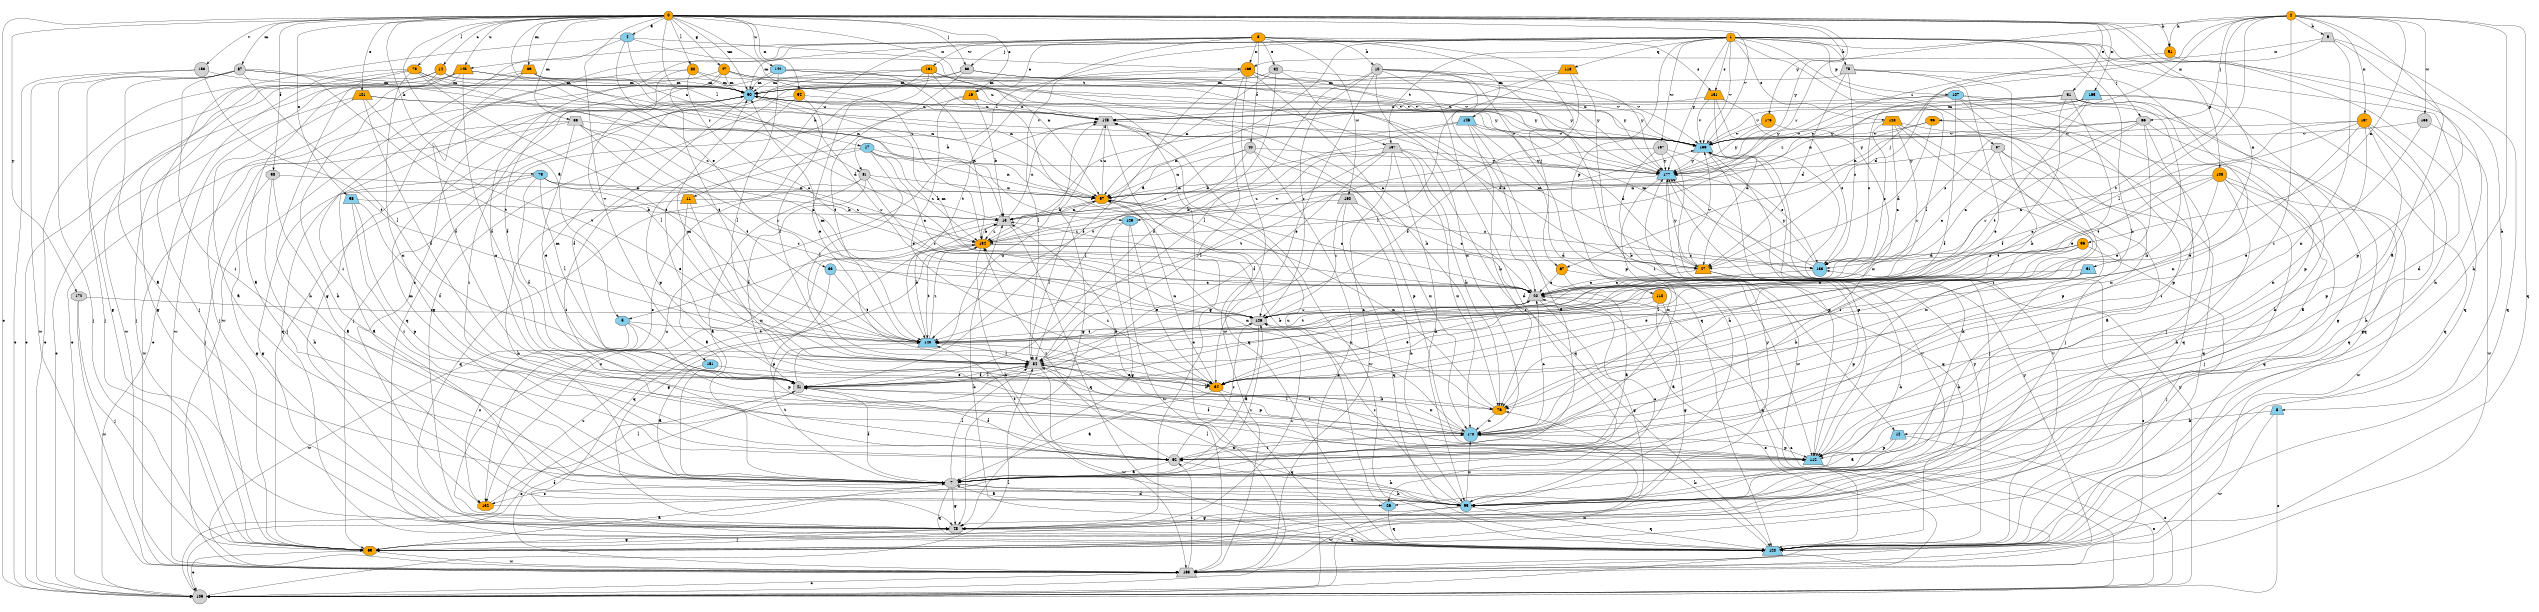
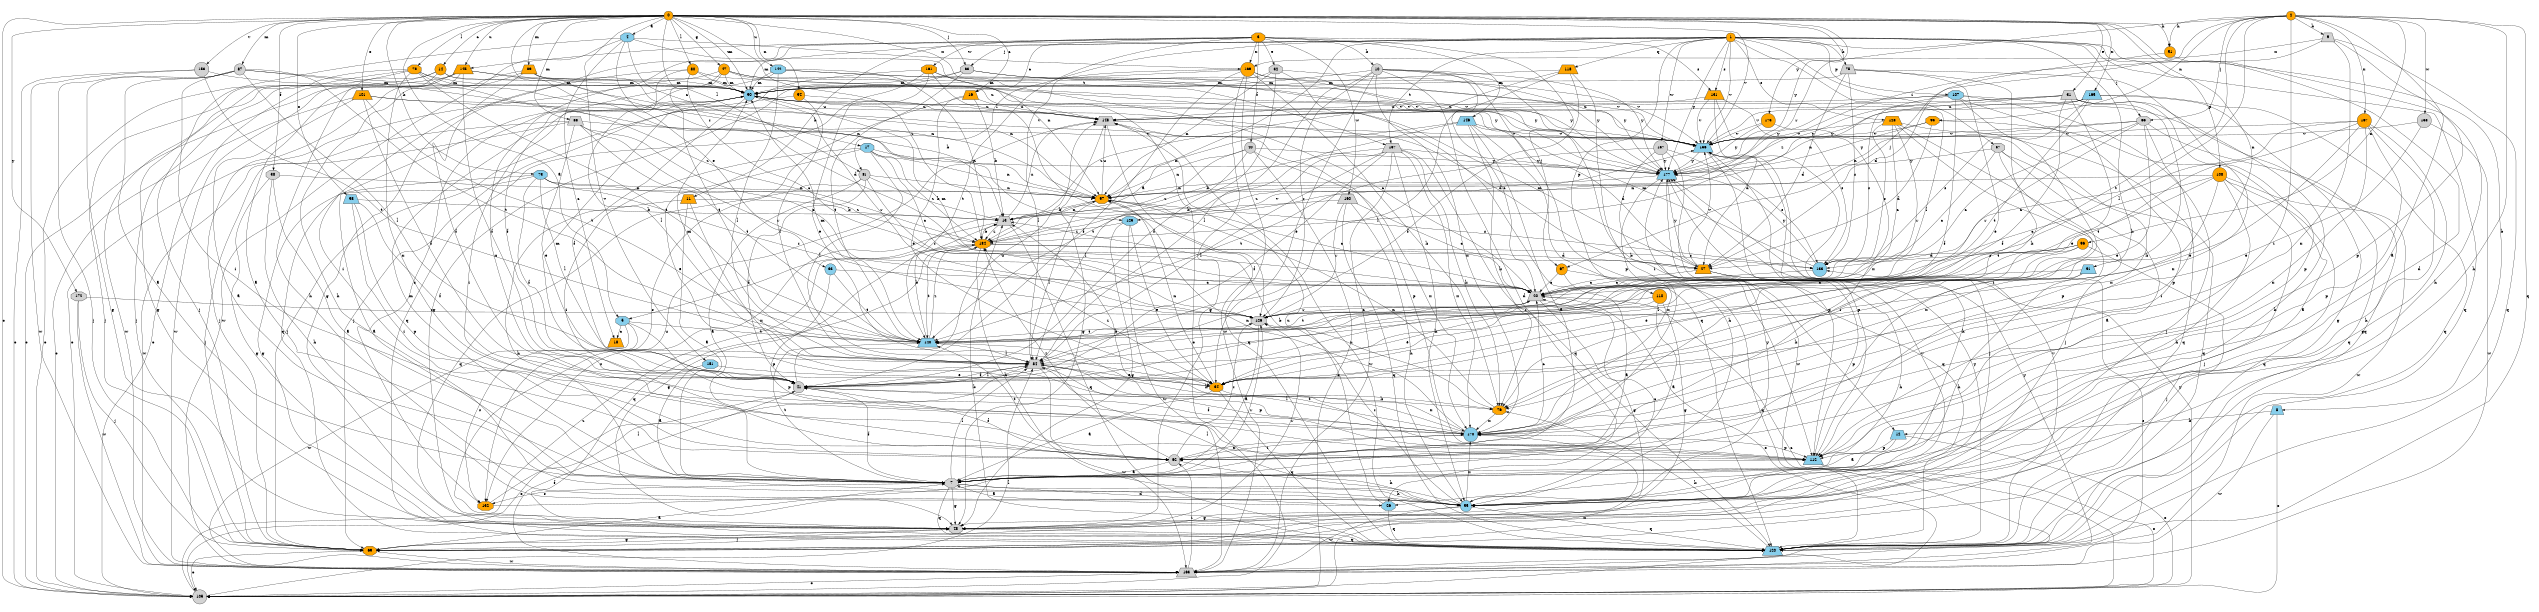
(825, 74) -> (1065, 87)
(1950, 107) -> (1950, 107)
none -> (616, 343)
(1087, 406) -> none
